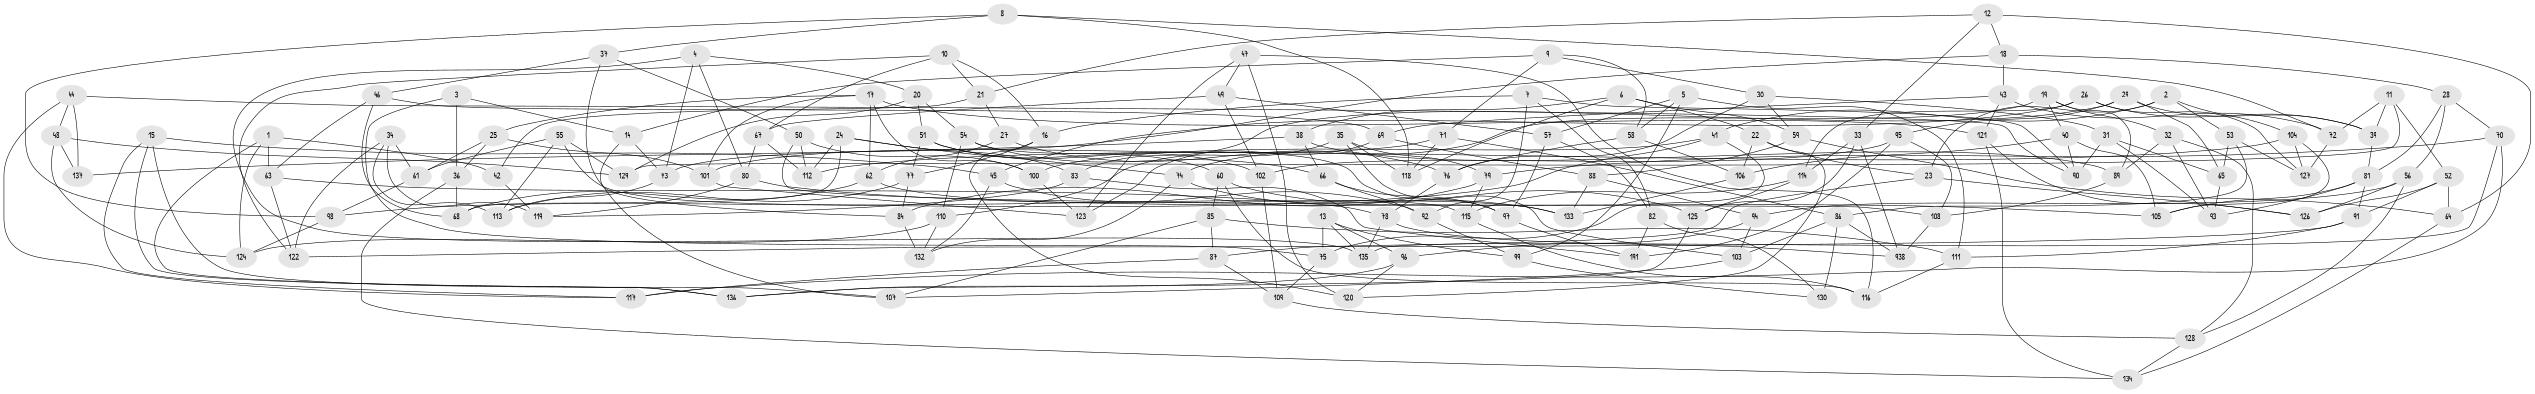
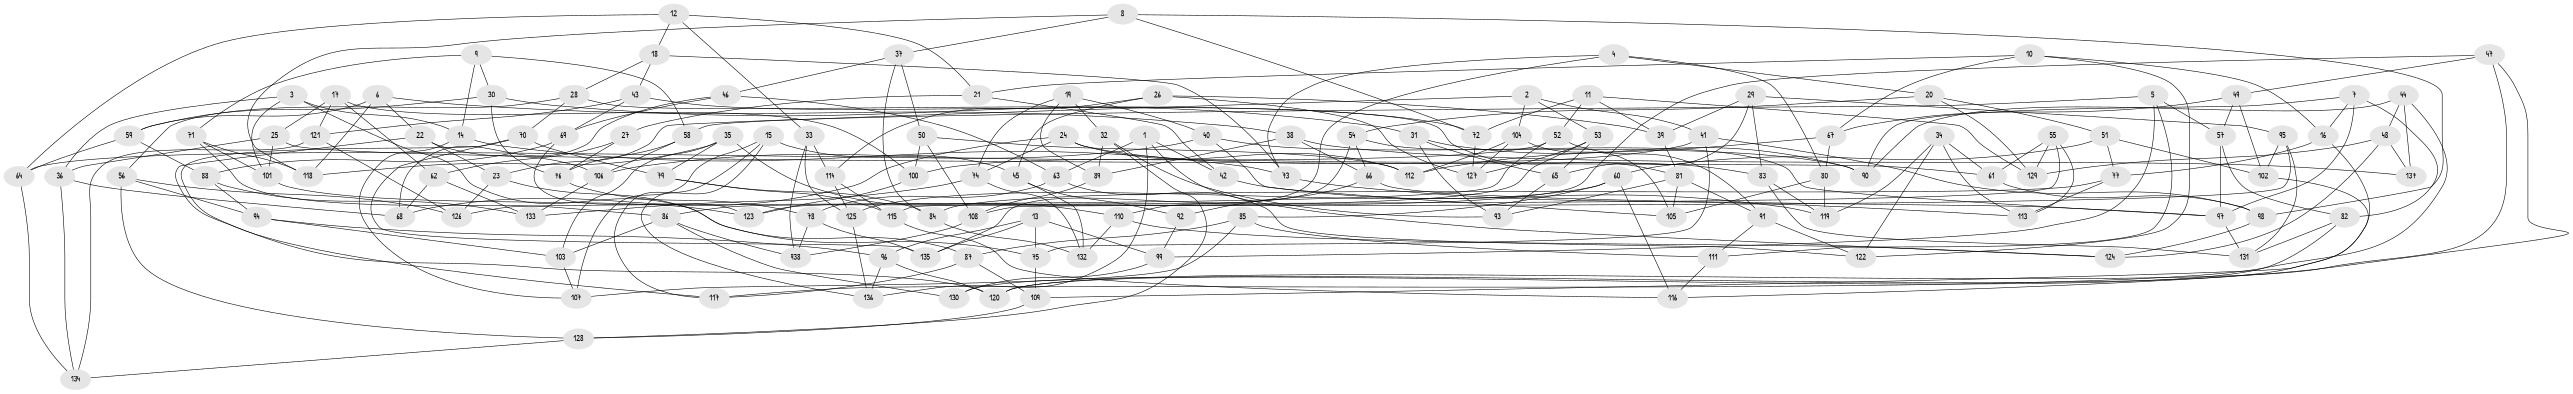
(750, 119) -> (253, 129)
(1512, 180) -> (2313, 179)
(1634, 258) -> (2244, 258)
